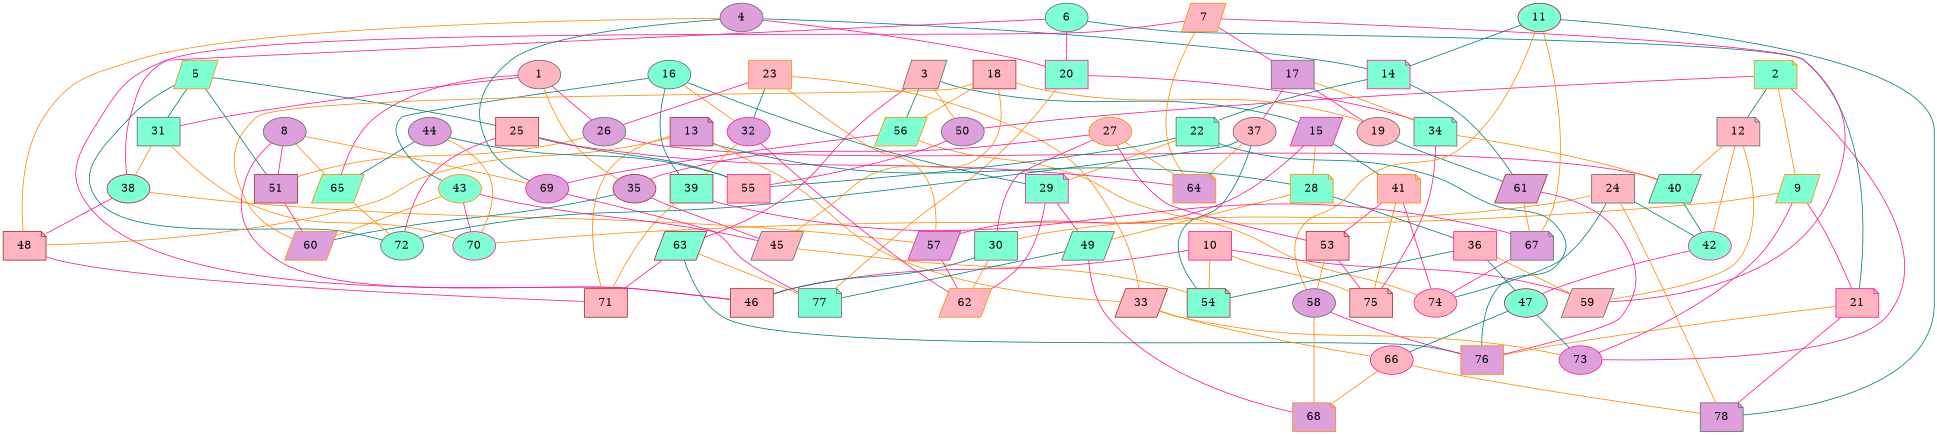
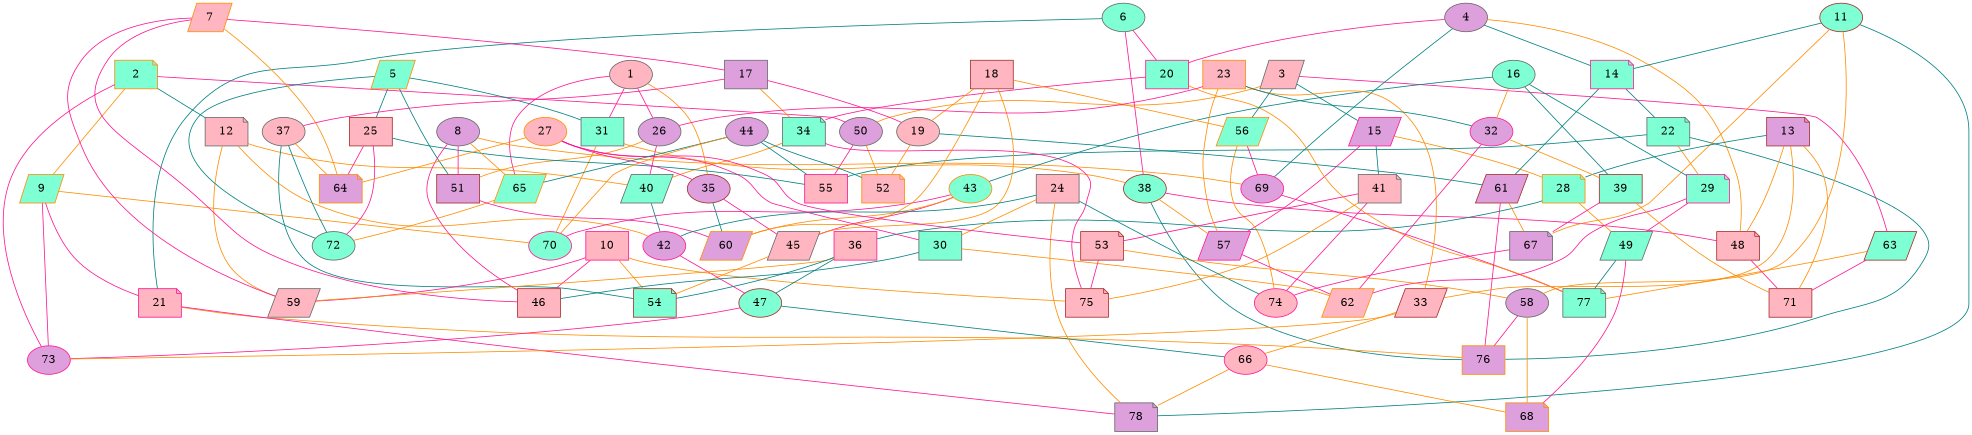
none -> (883, 189)
(1399, 189) -> (1380, 189)
(1710, 246) -> (664, 246)
(1553, 332) -> (406, 342)
(1056, 342) -> (1288, 334)
